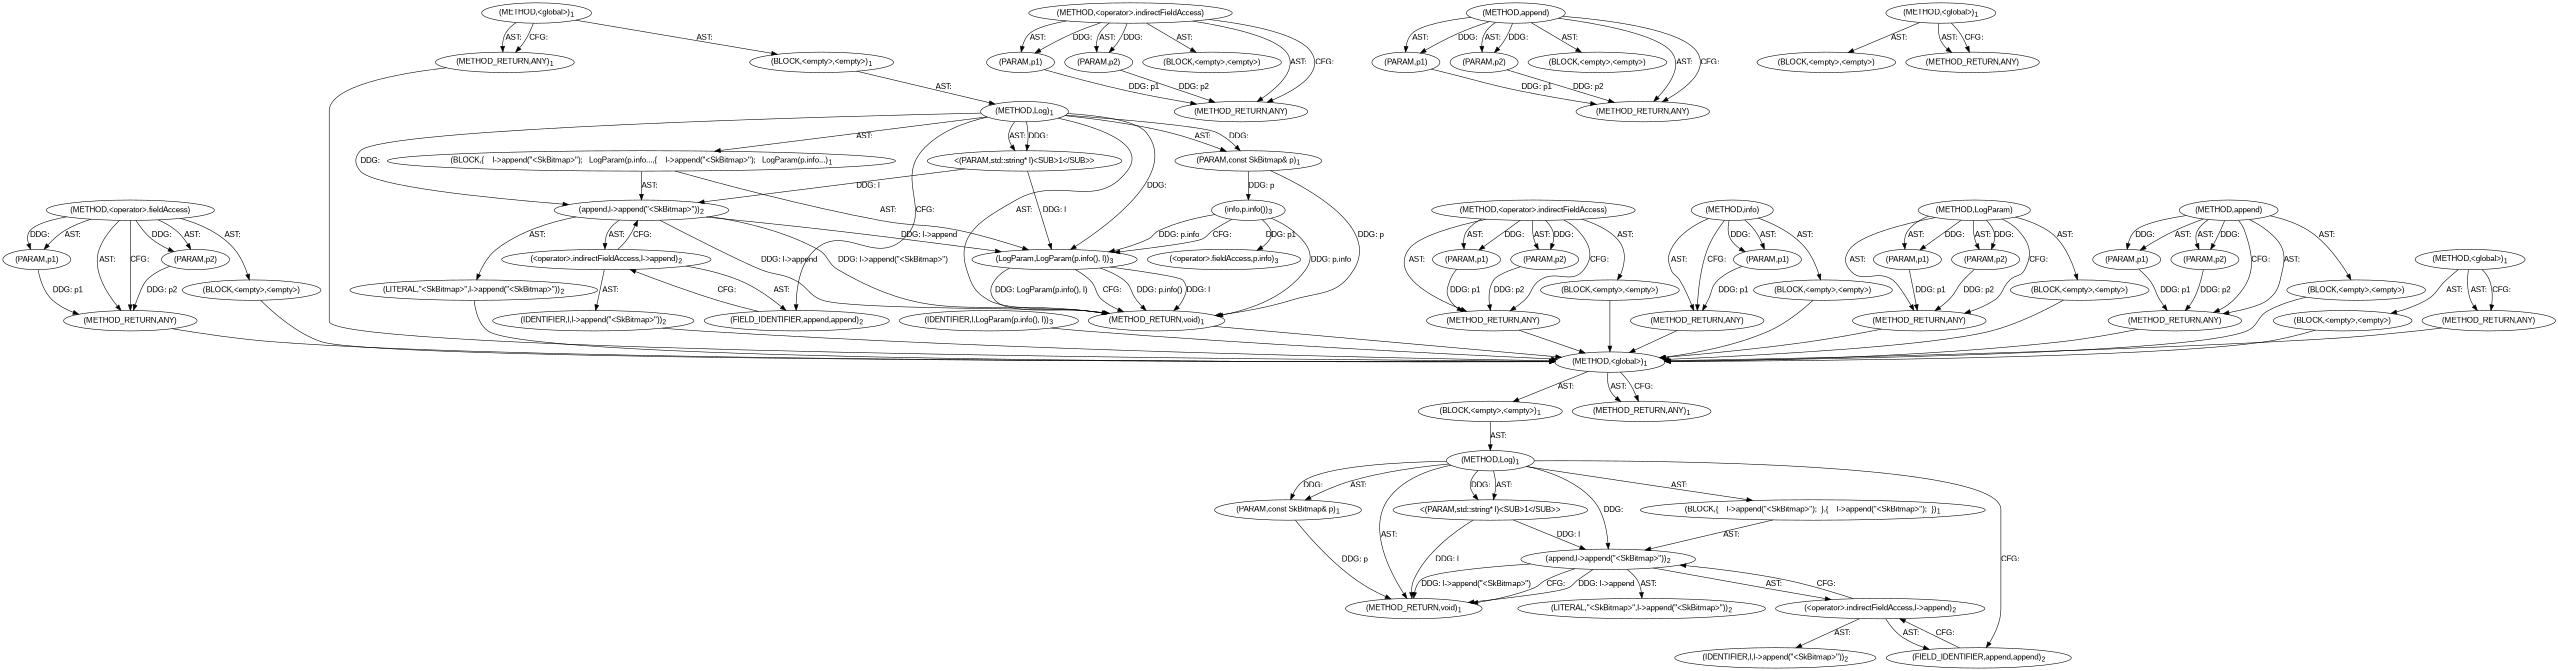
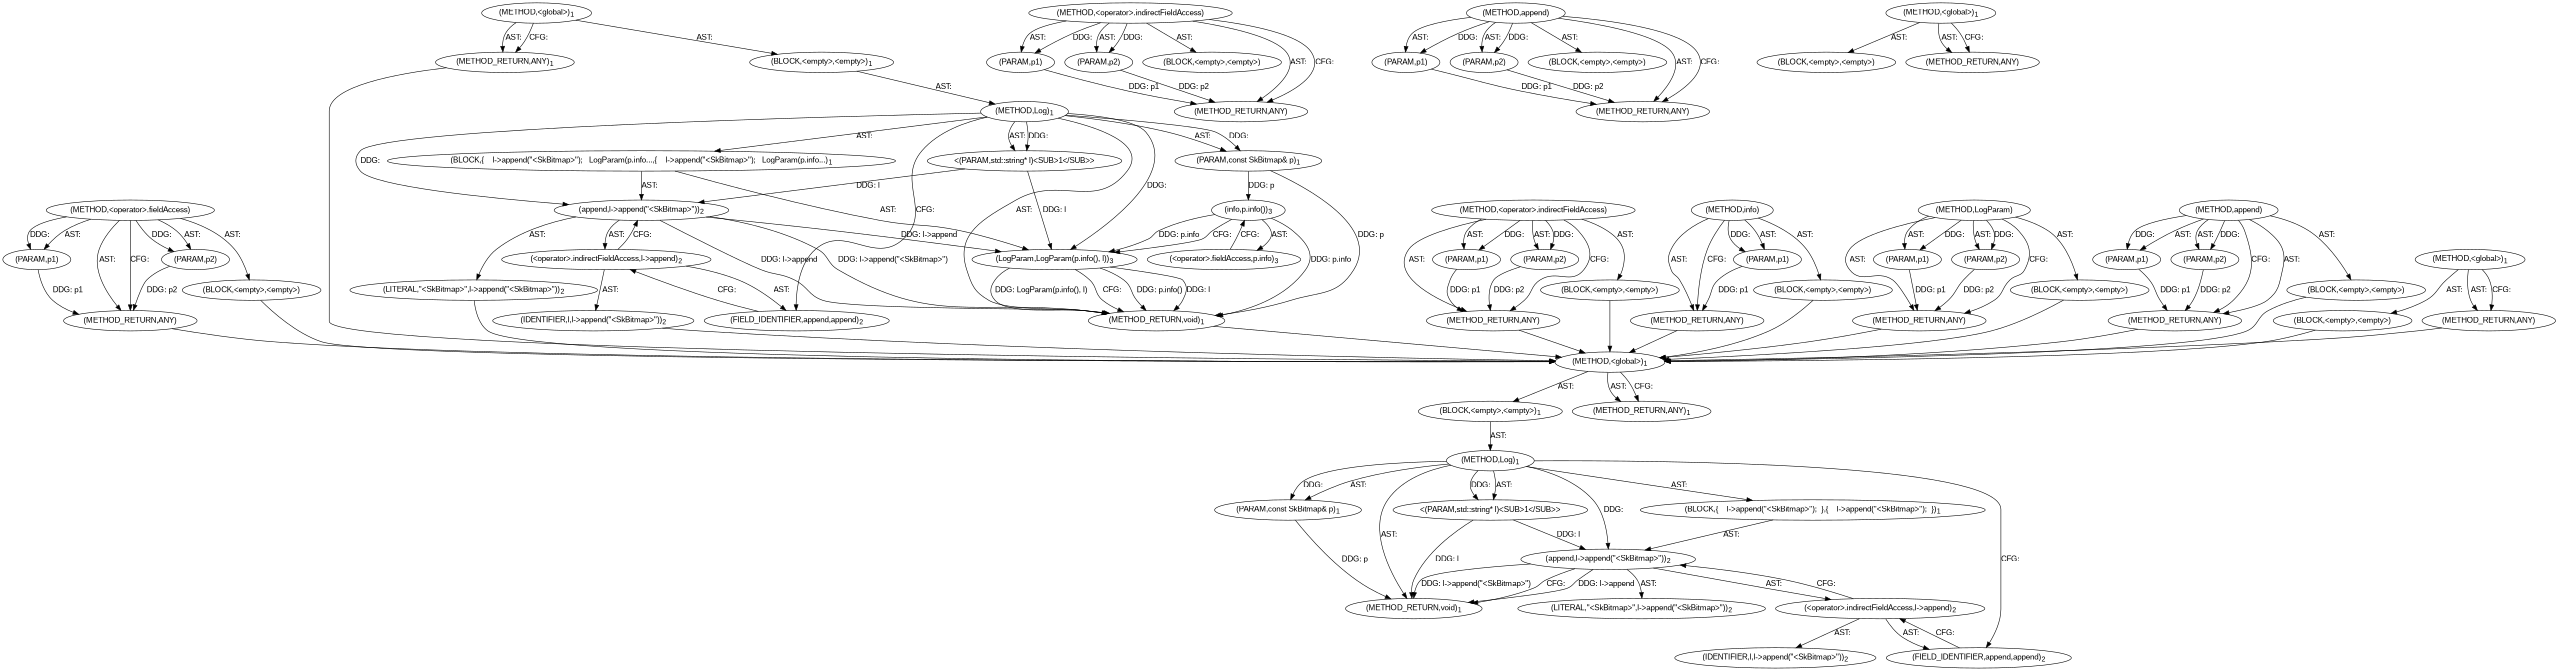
(1281, 235) -> (1281, 235)
none -> (1237, 238)
(989, 321) -> none
